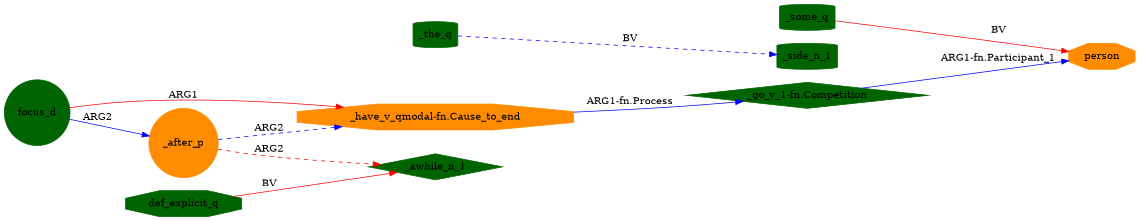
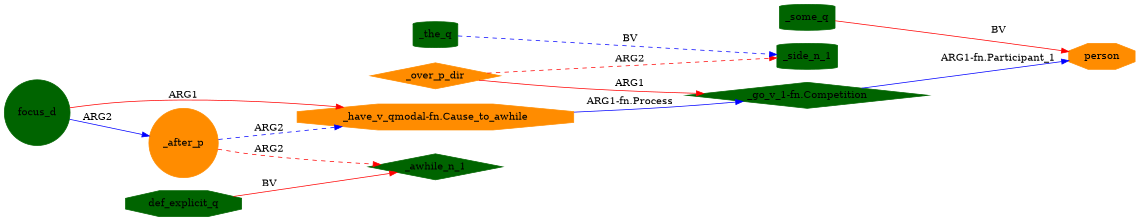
none -> (435, 76)
(435, 117) -> (435, 117)
